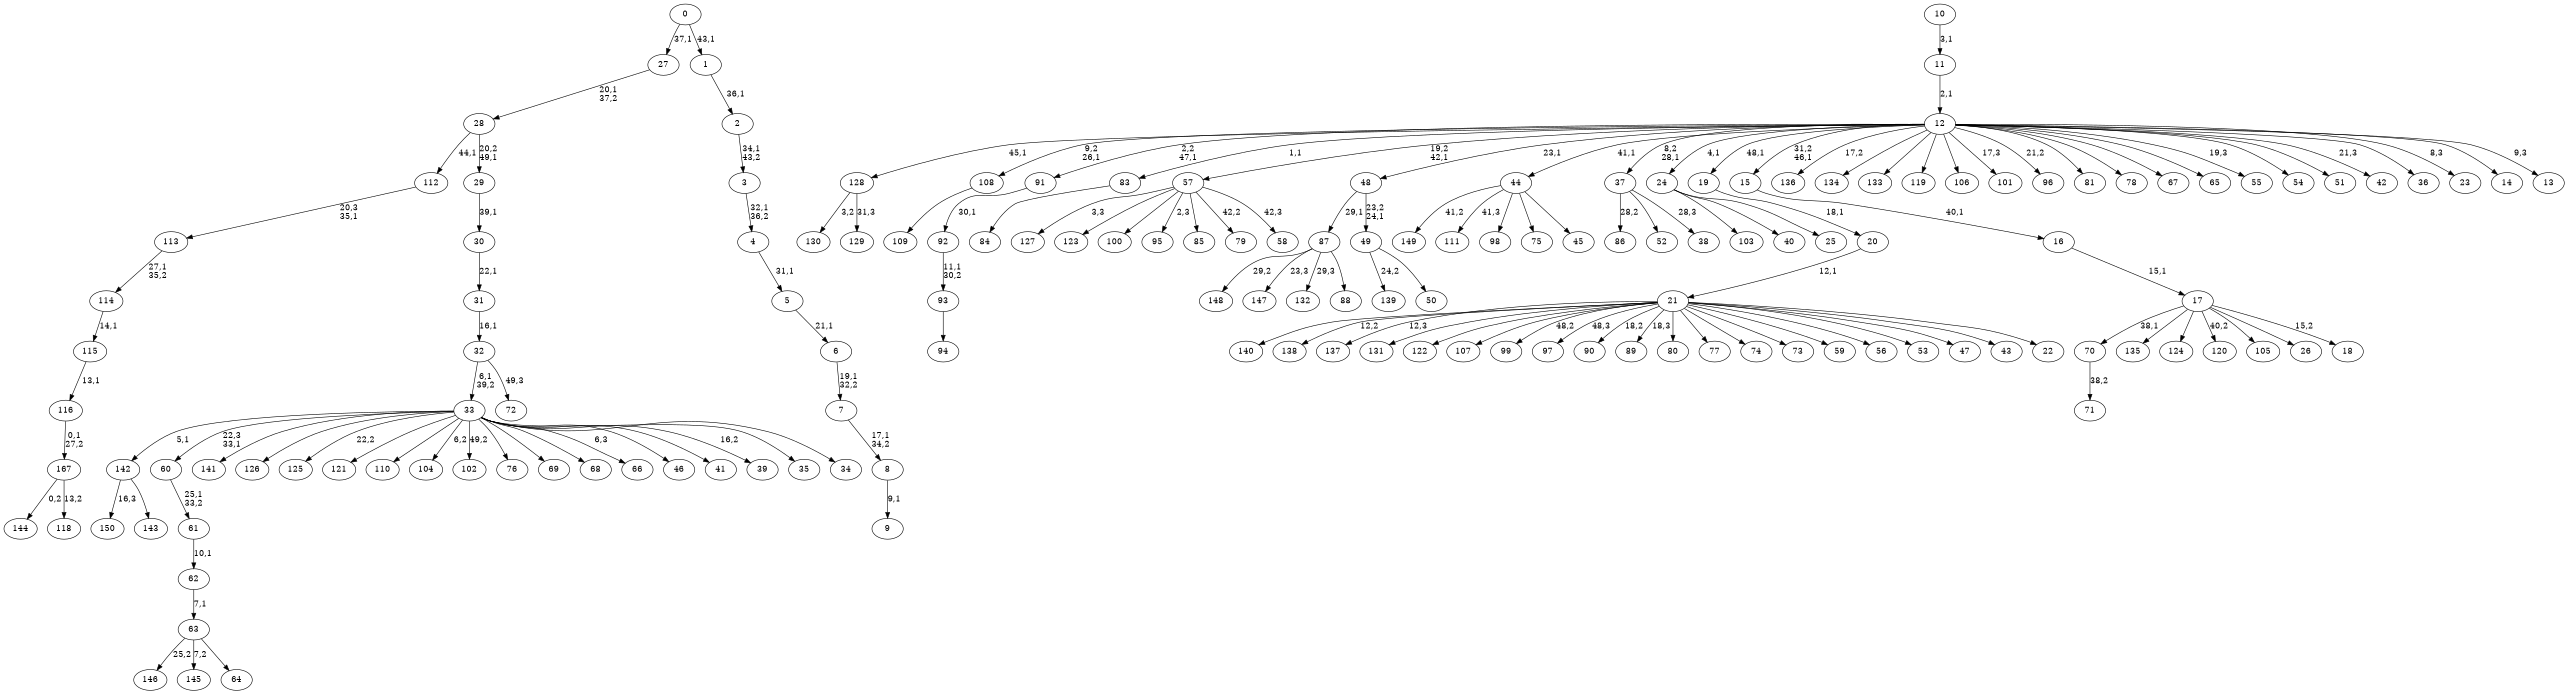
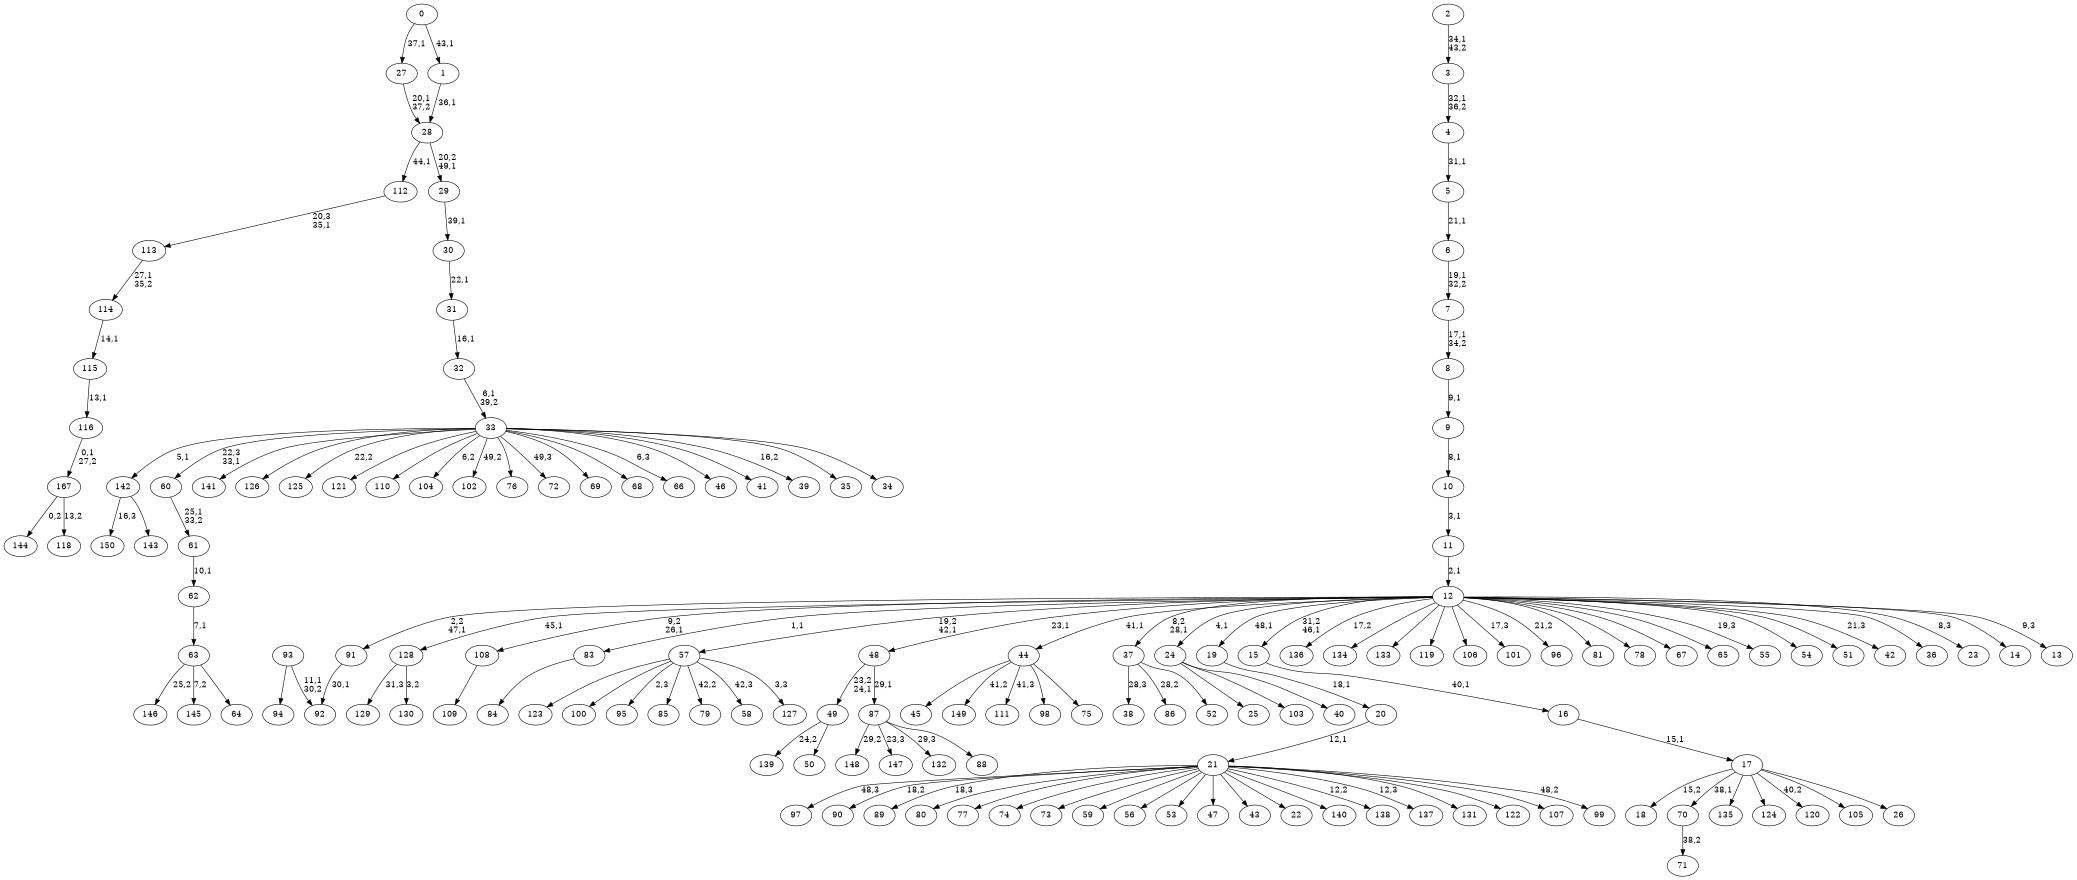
(720, 92) -> (436, 100)
(943, 269) -> (299, 684)
(499, 376) -> (522, 455)
none -> (1448, 455)
